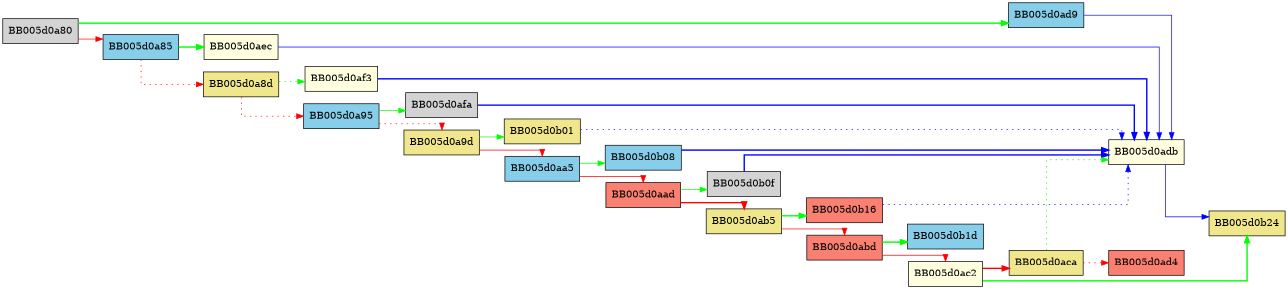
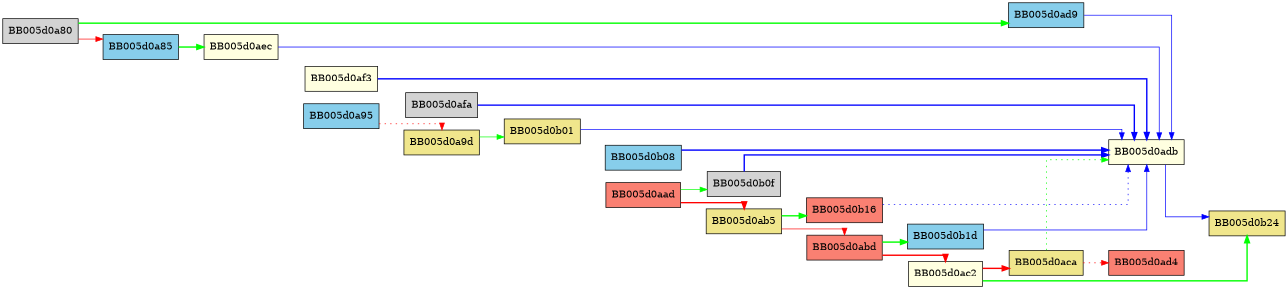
(241, 84) -> none
(389, 111) -> none
(853, 129) -> (853, 129)
(542, 169) -> none
none -> (1094, 230)
(914, 255) -> (914, 255)
